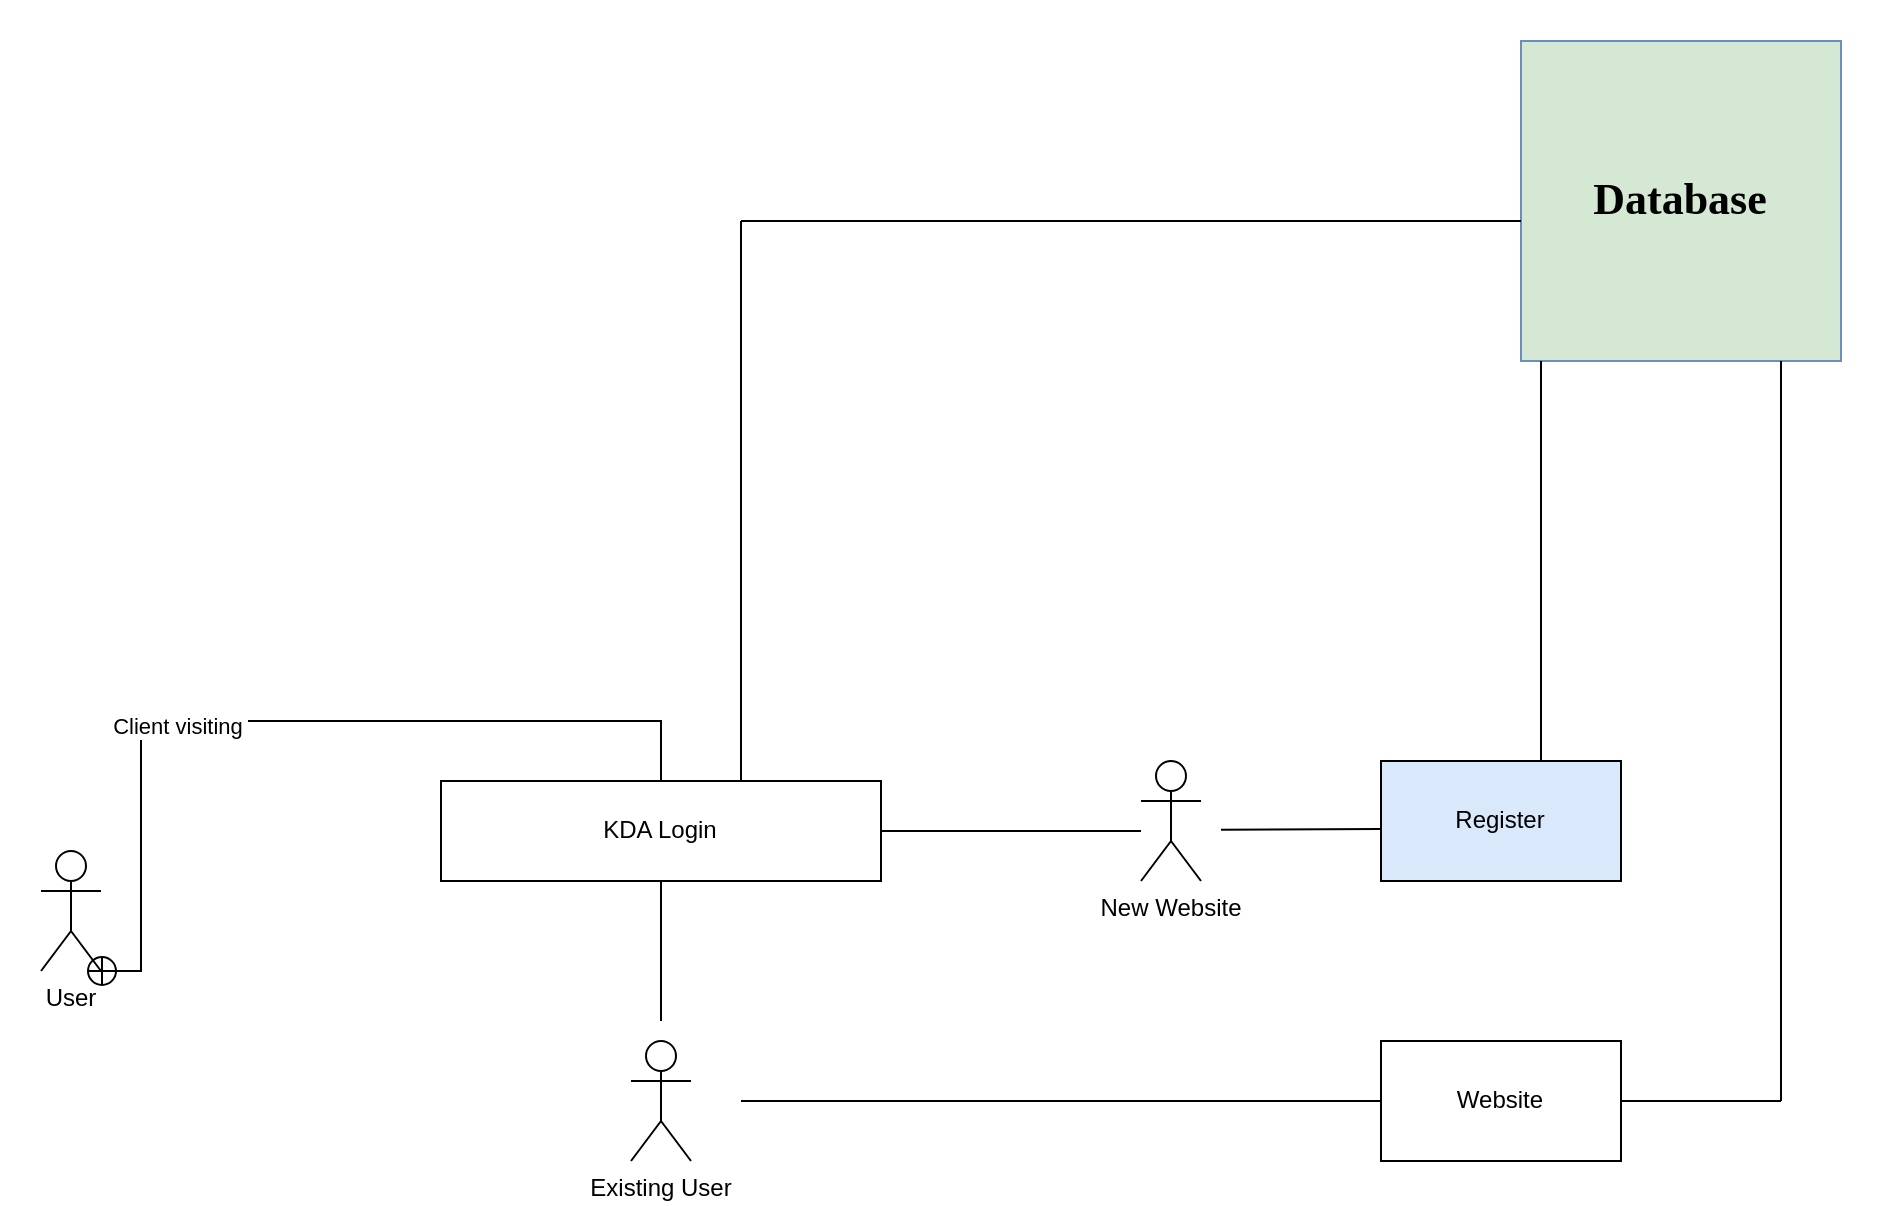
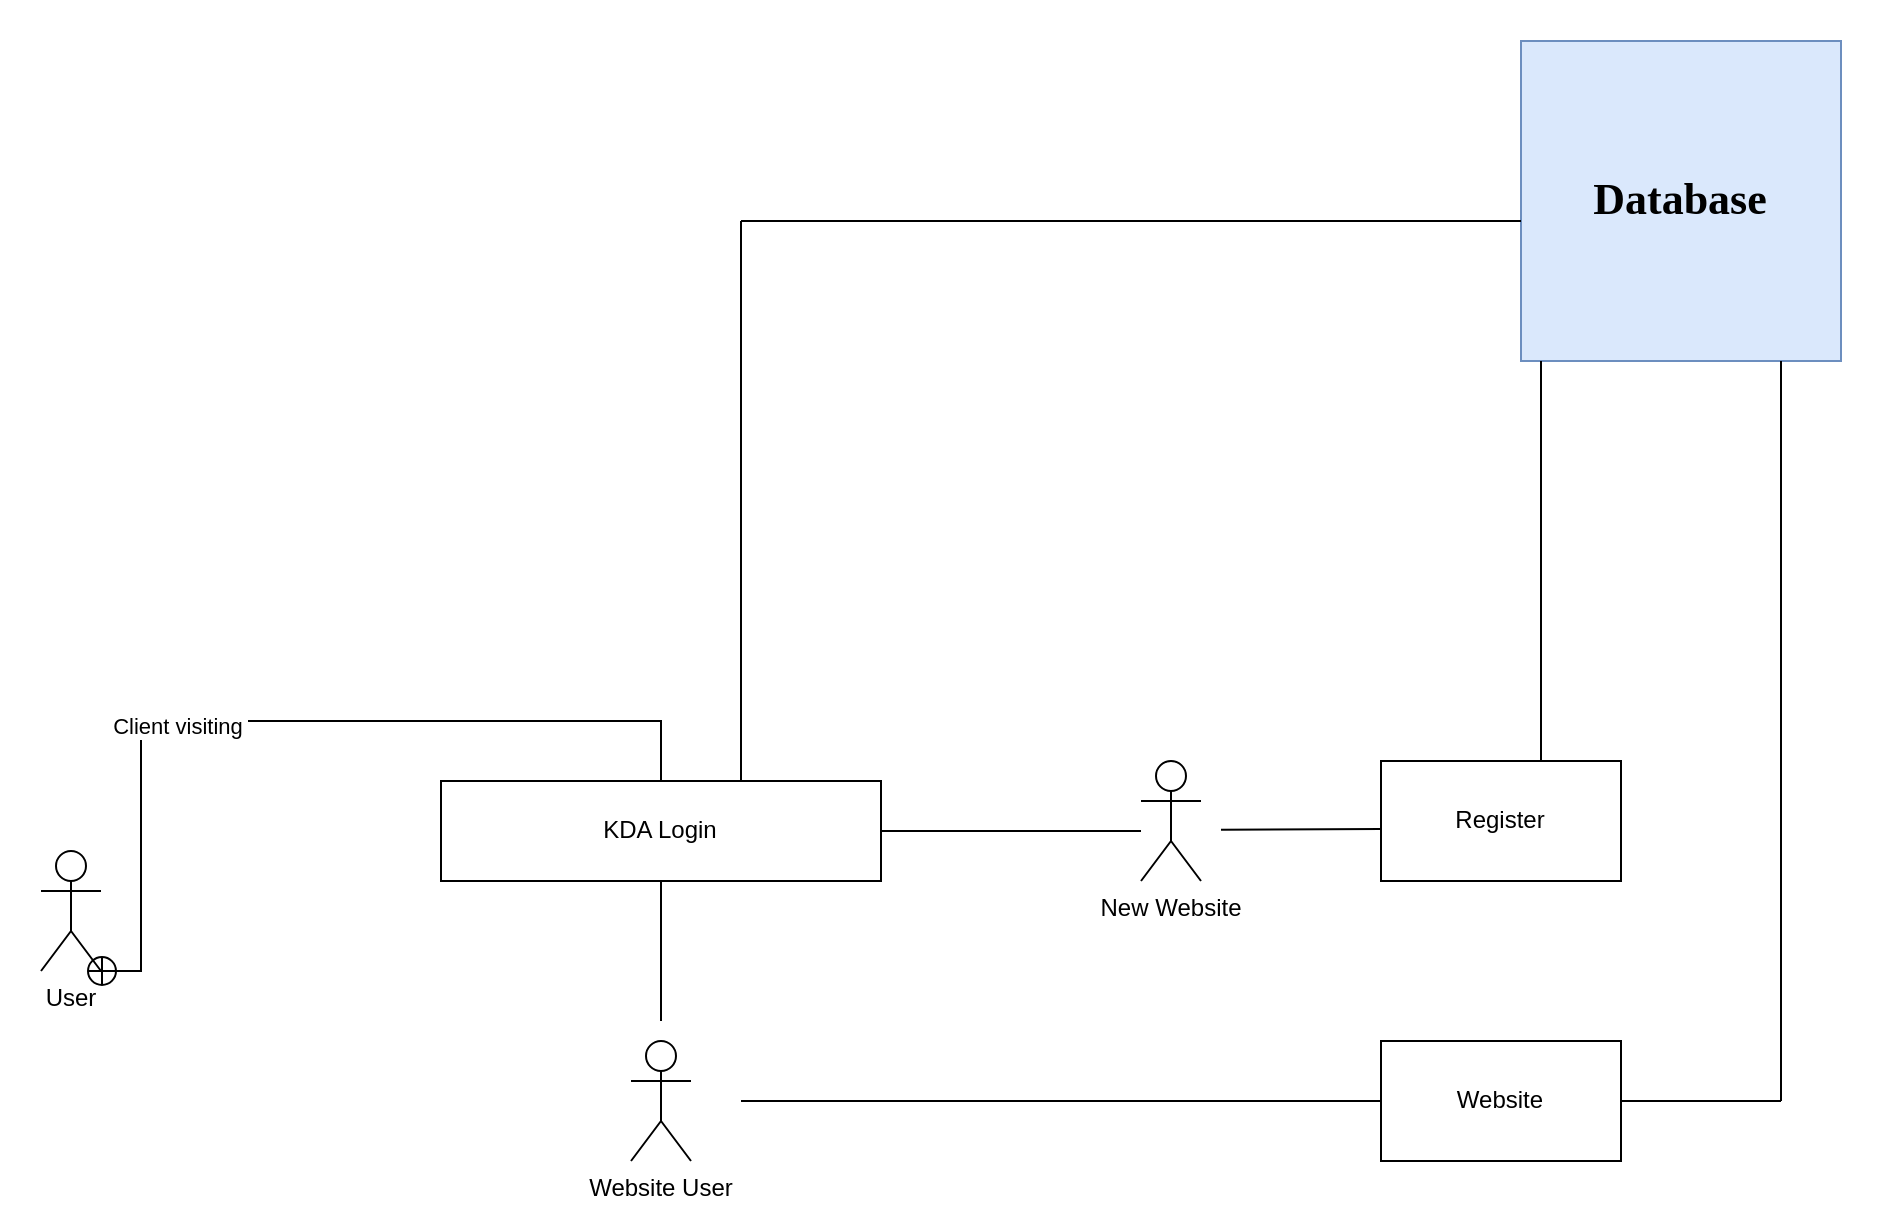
(1681, 201) -> (1681, 201)
(1501, 821) -> (1501, 821)
(662, 1189) -> (662, 1189)
